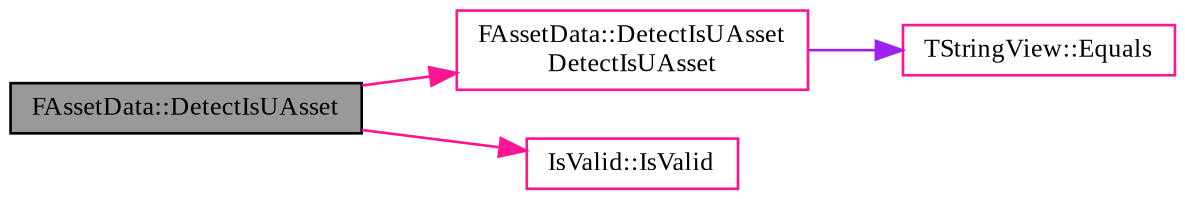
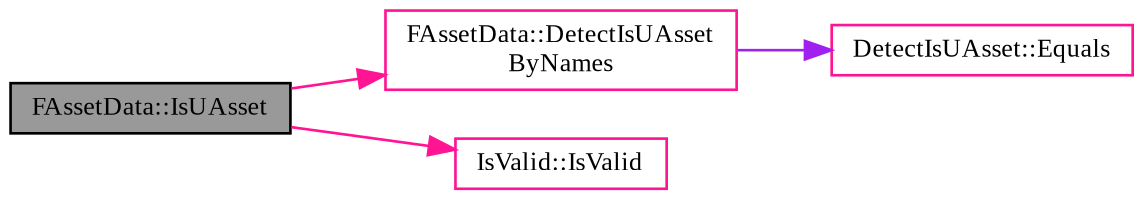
(632, 50) -> (561, 50)
(1039, 50) -> (982, 50)
(186, 108) -> (150, 108)
